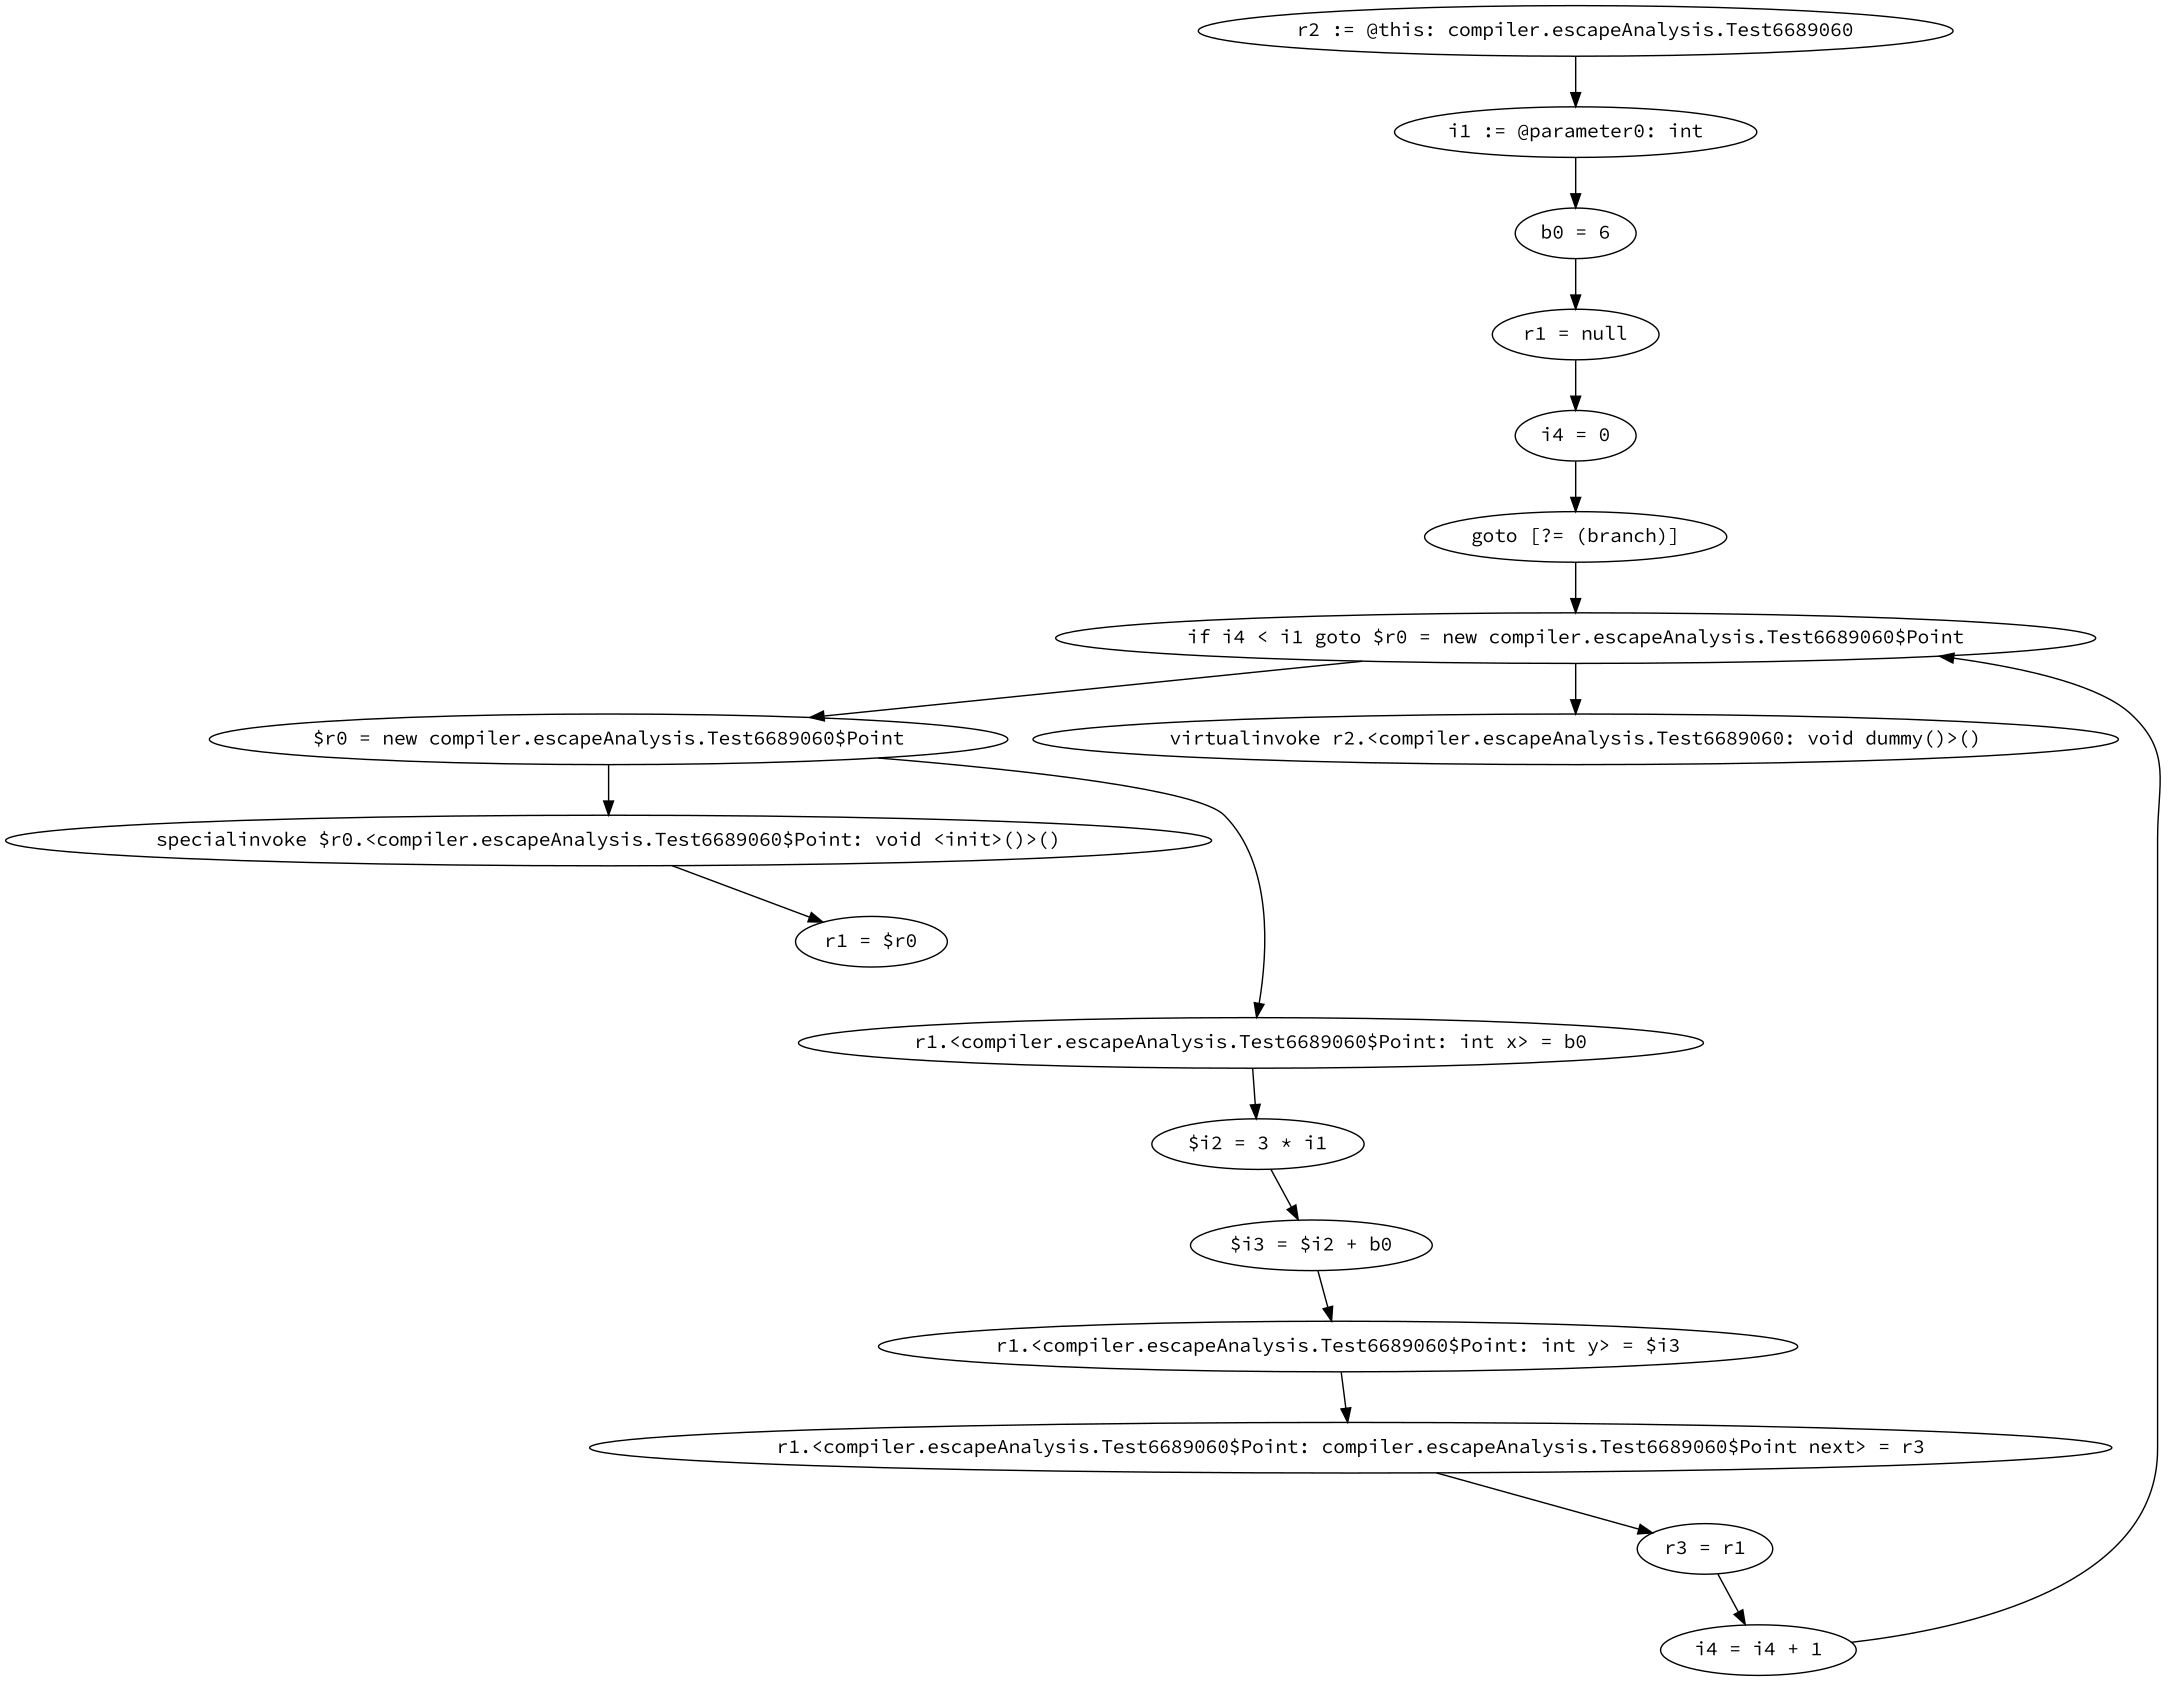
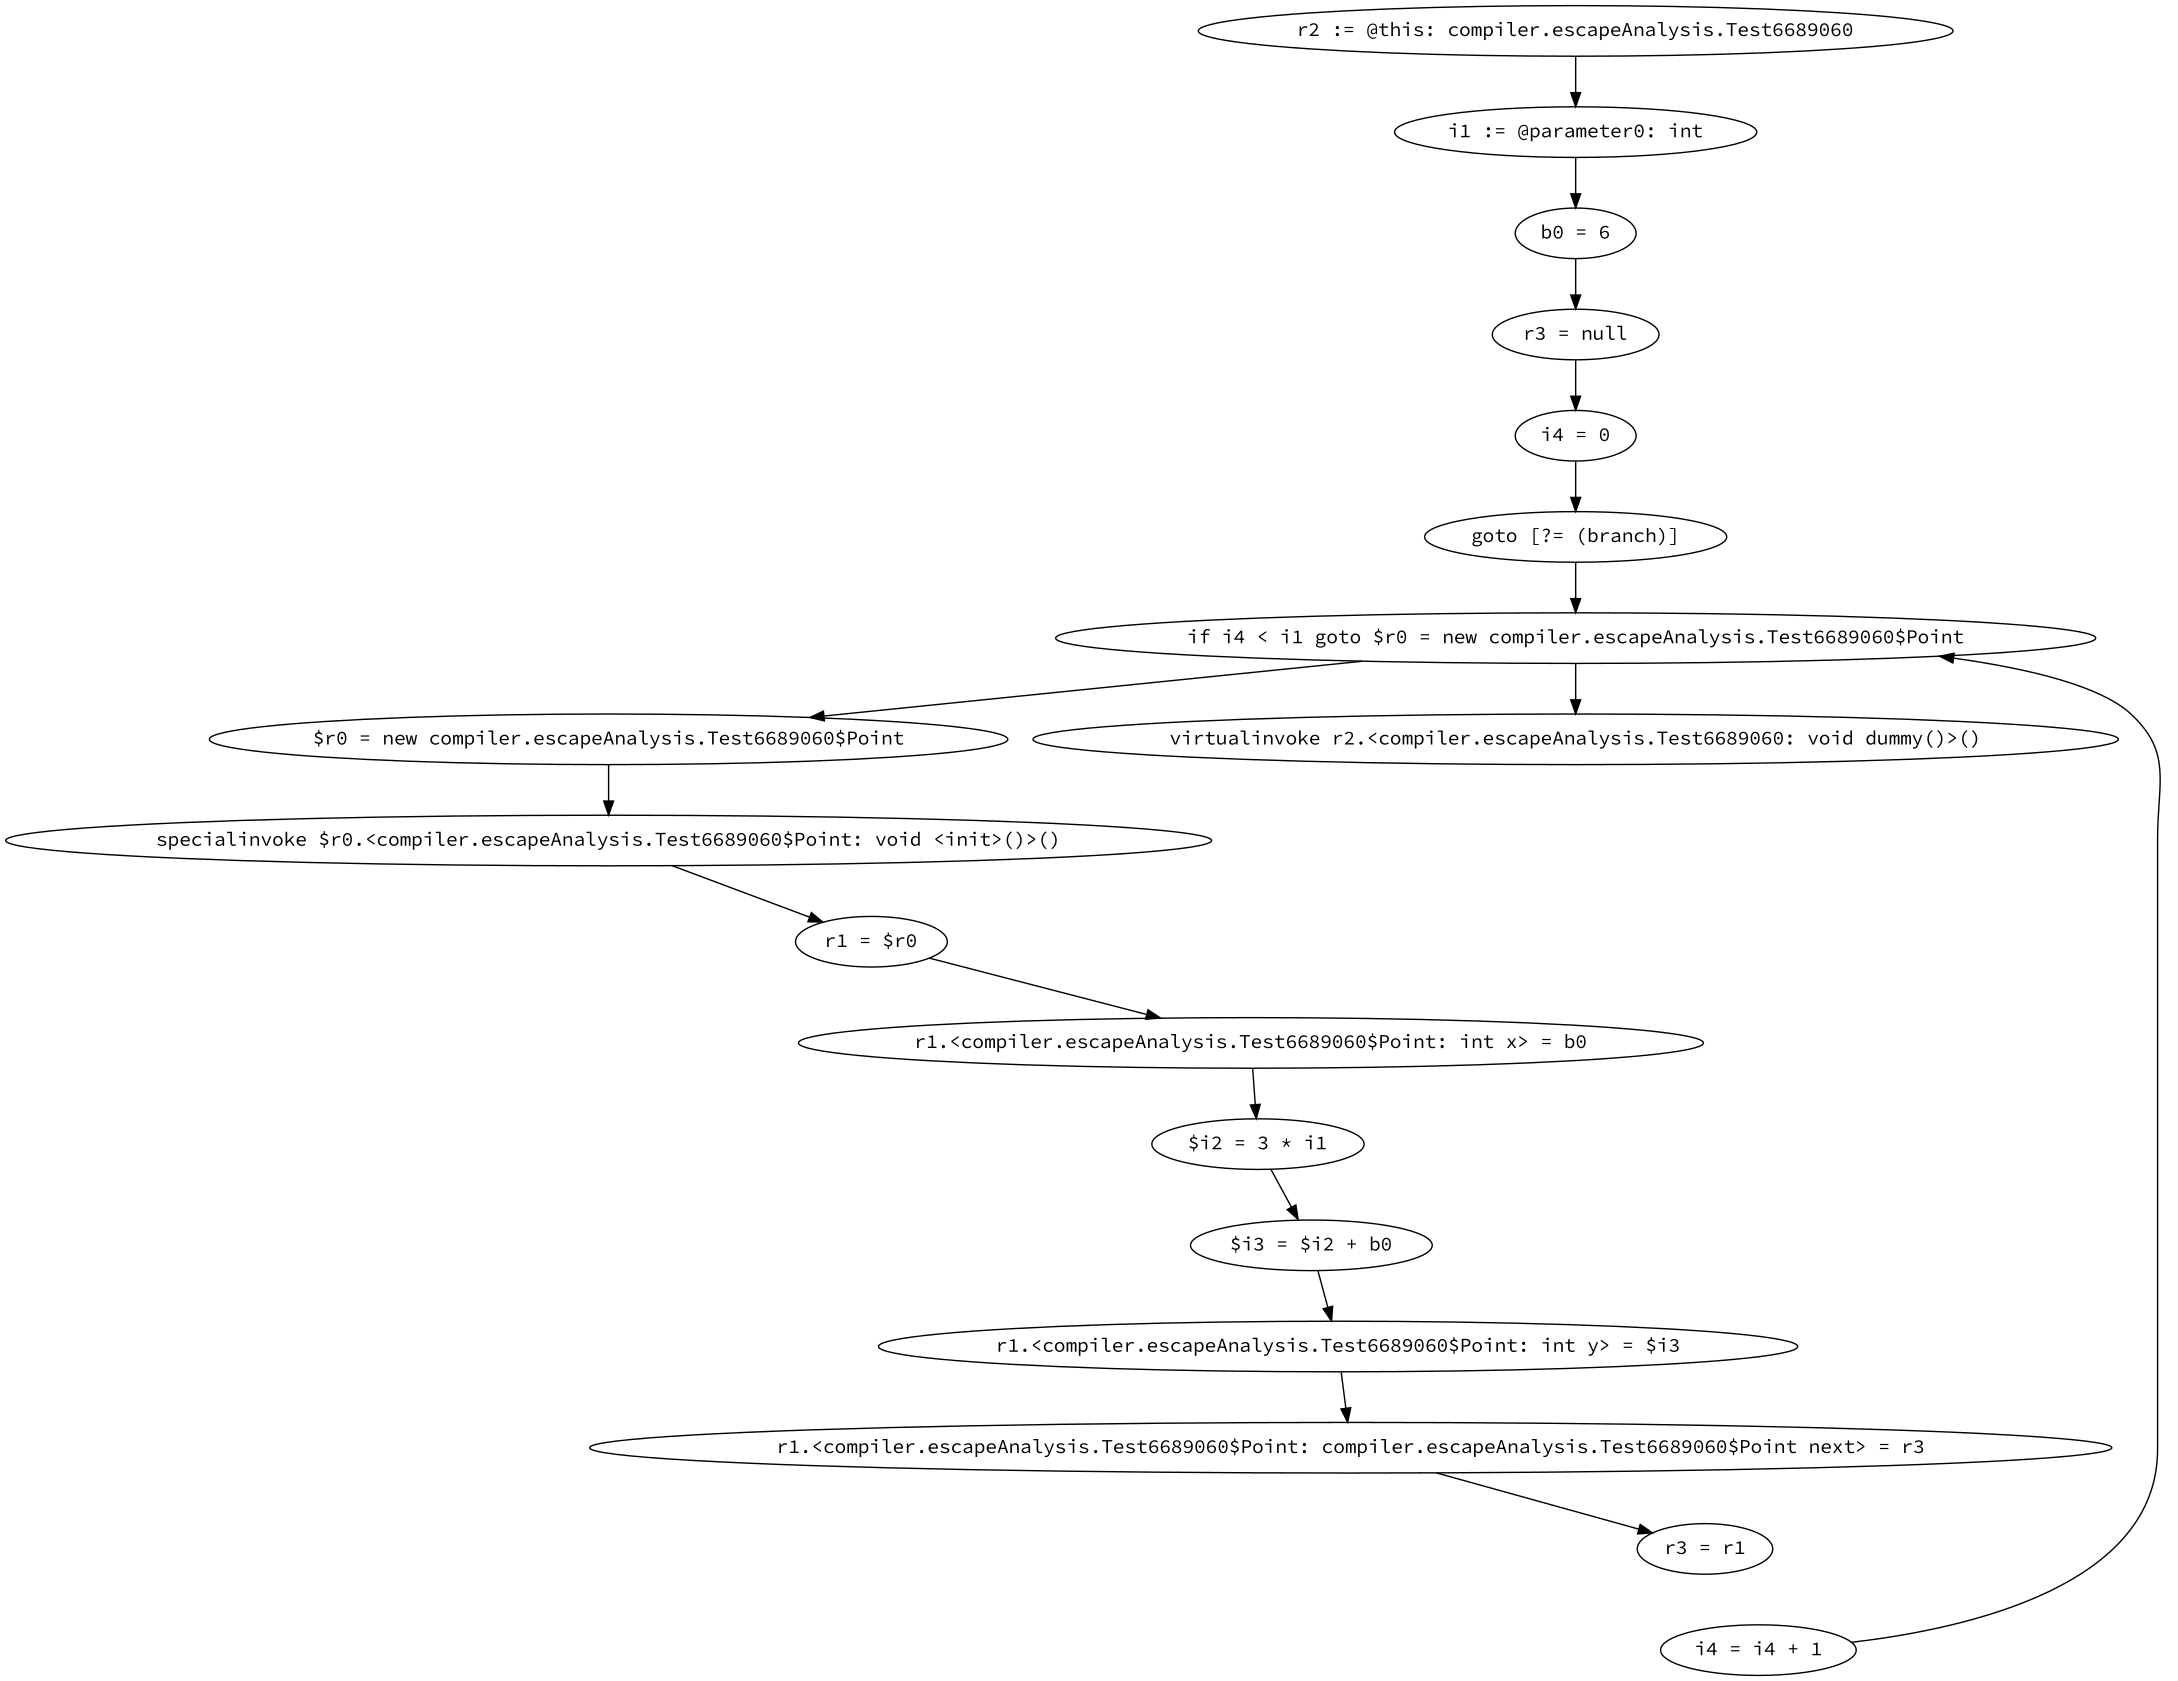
(1576, 335) -> (1576, 335)
(1151, 791) -> (1038, 986)
(1728, 1593) -> none
